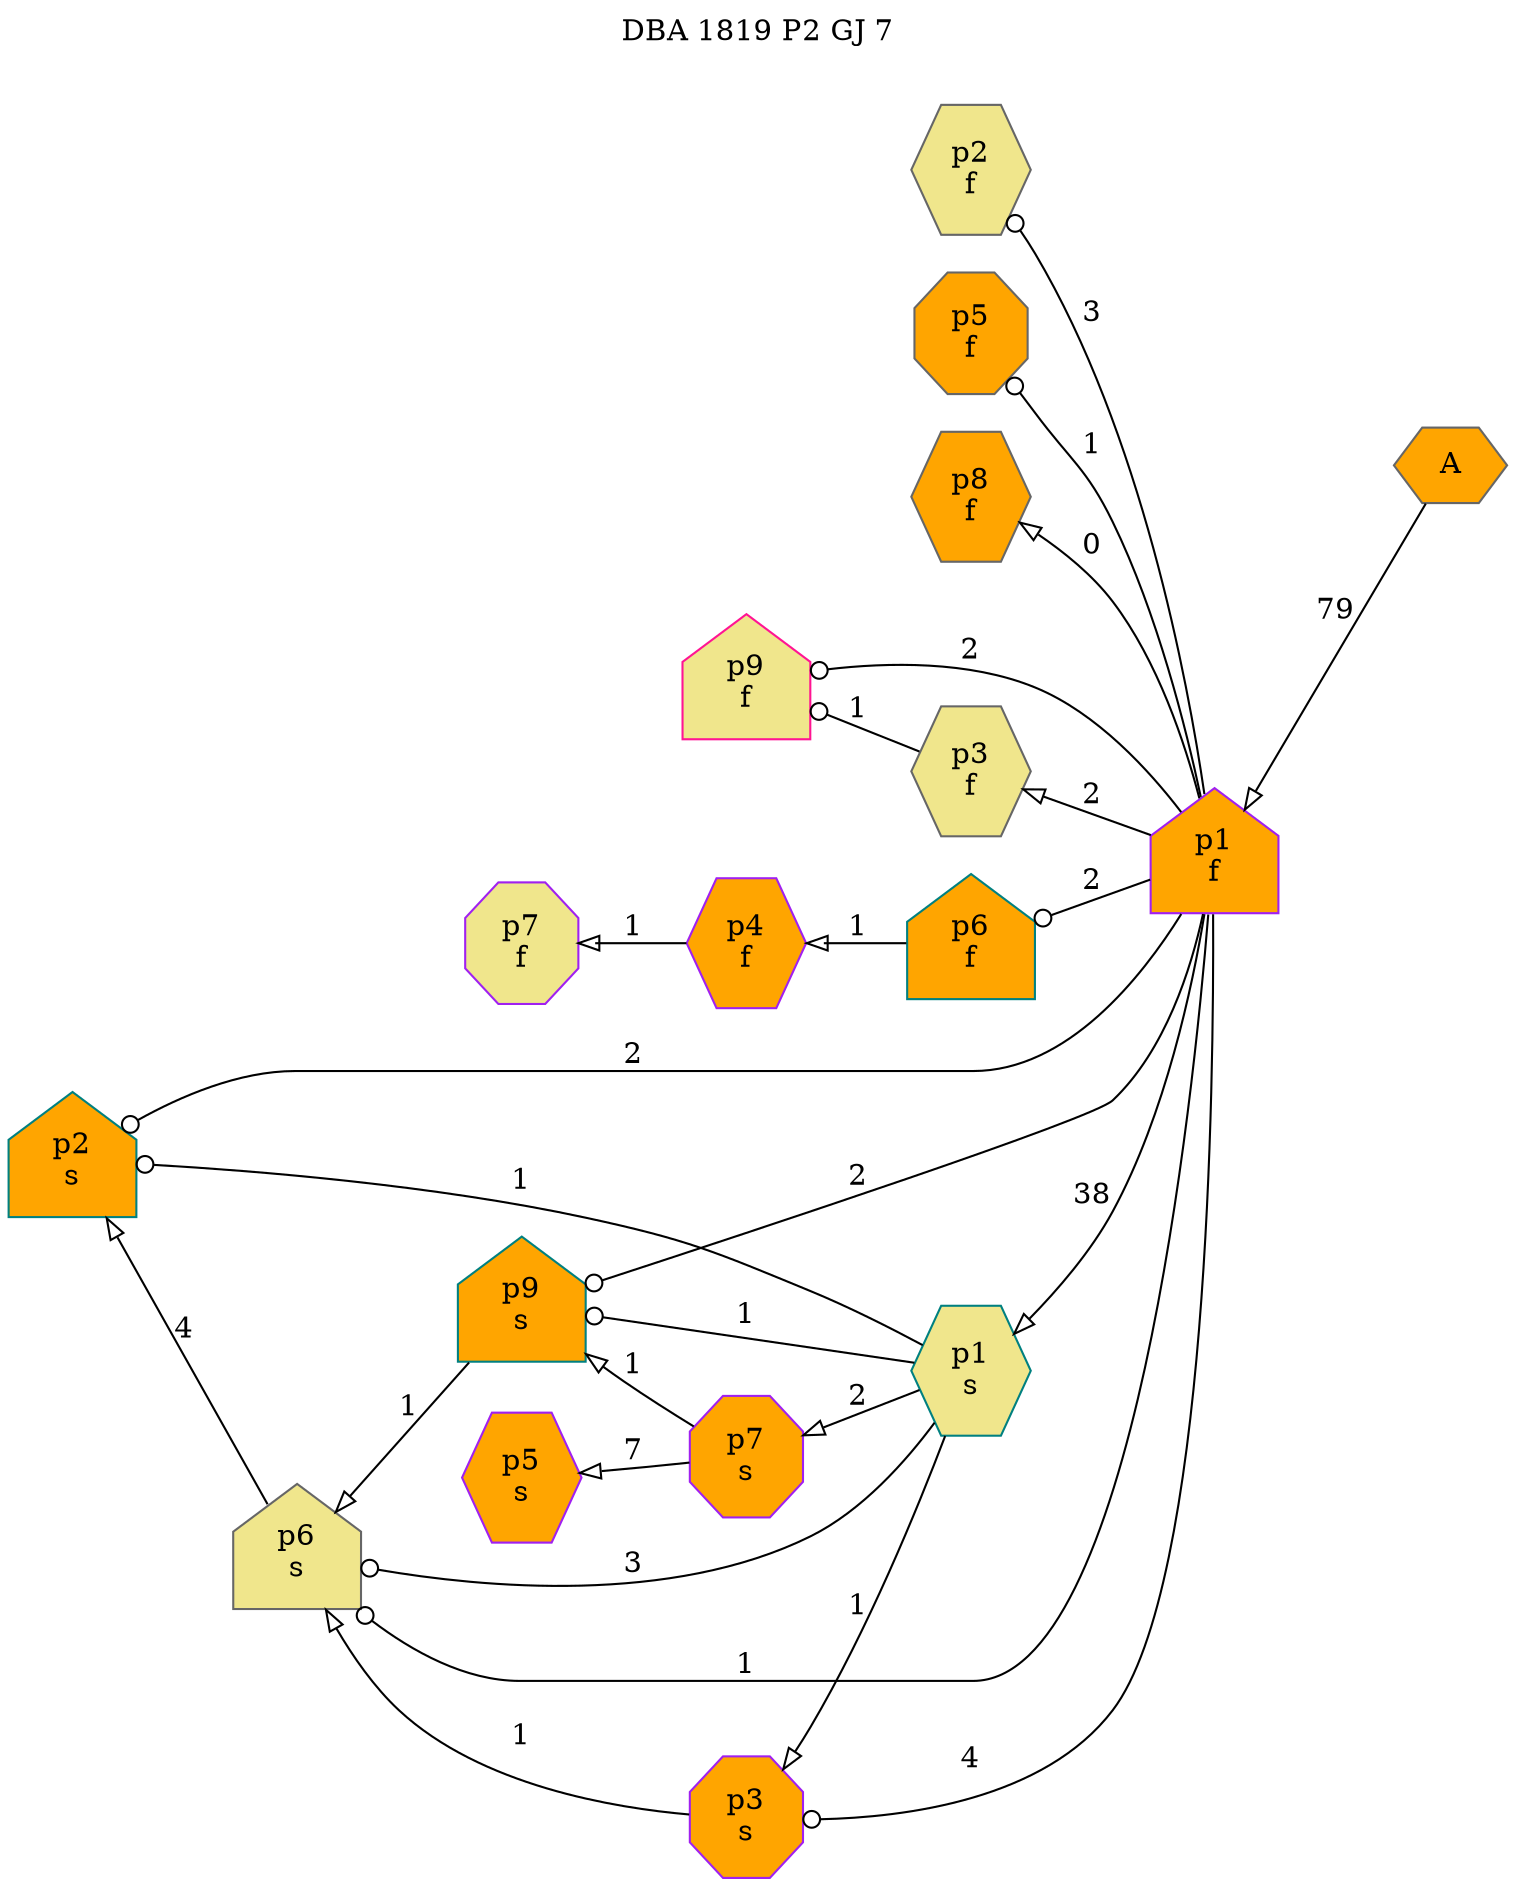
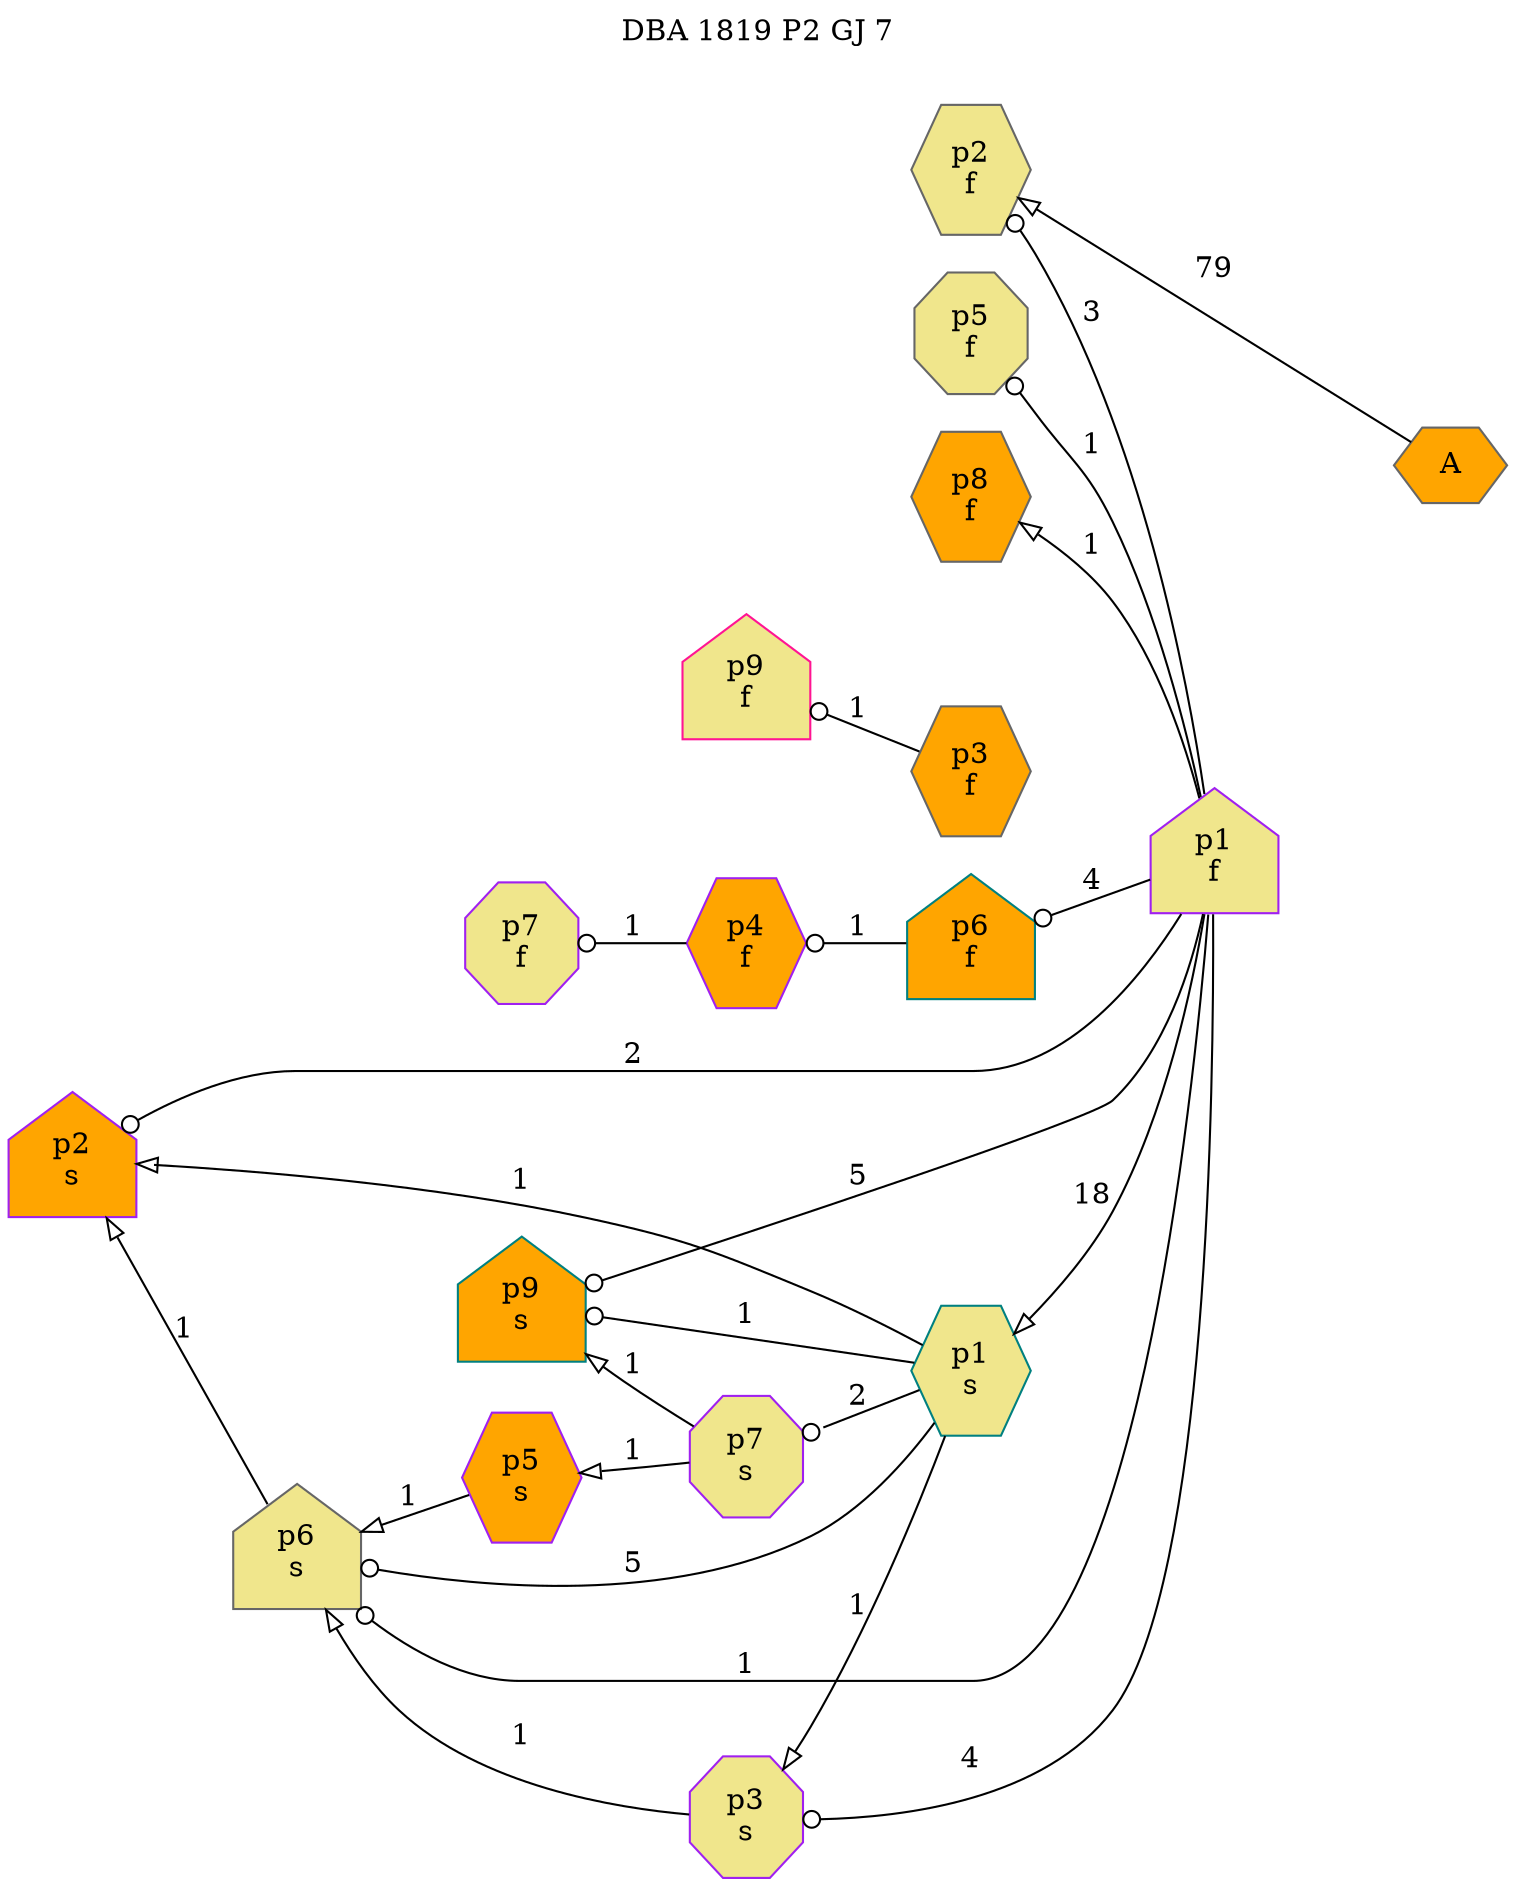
(971, 333) -> (971, 333)
(1093, 546) -> (1093, 546)
(1341, 647) -> (1224, 326)
(1028, 685) -> none
(971, 771) -> (971, 771)
(1097, 816) -> none
(1215, 857) -> (1215, 857)
(1093, 881) -> (1093, 881)
(641, 943) -> (641, 943)
(865, 943) -> (865, 943)
(72, 1161) -> (72, 1161)
(859, 1177) -> (859, 1177)
(1093, 1196) -> (1093, 1196)
(550, 1211) -> (550, 1211)
(185, 1330) -> (185, 1330)
(871, 1409) -> (871, 1409)
(409, 1429) -> (425, 1510)
(634, 1451) -> (634, 1451)
(746, 1457) -> (746, 1457)
(634, 1565) -> (634, 1565)
(746, 1817) -> (746, 1817)
